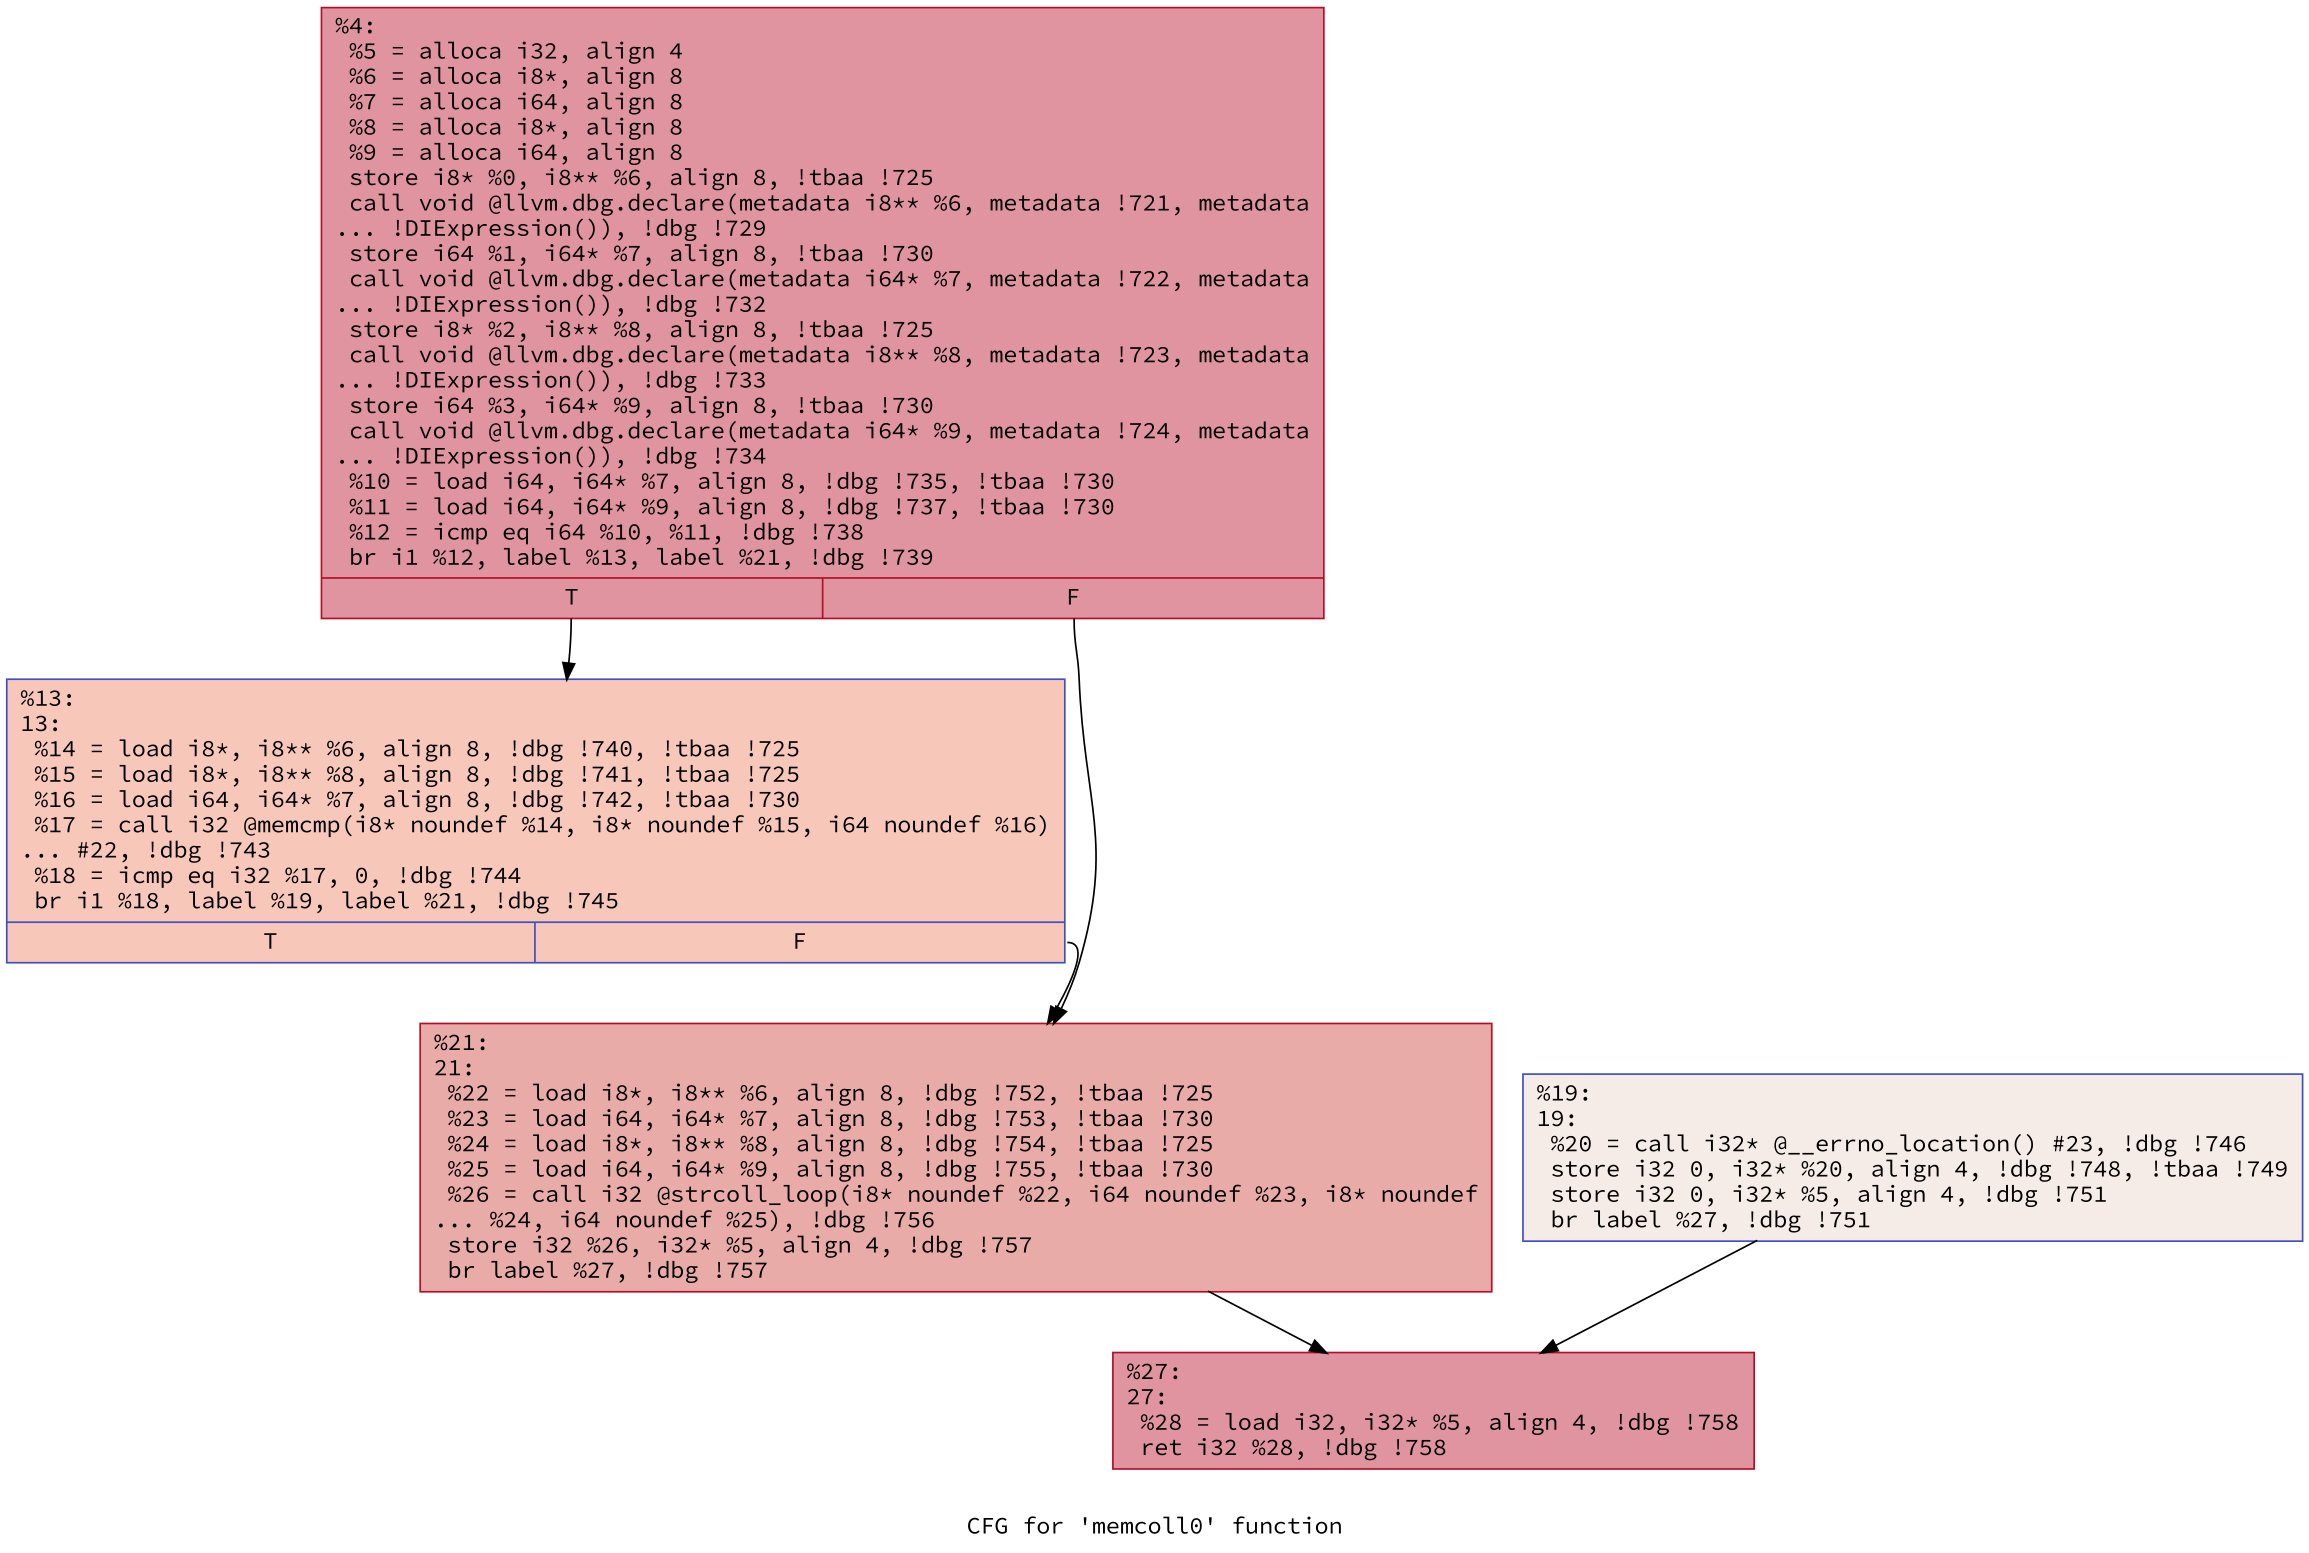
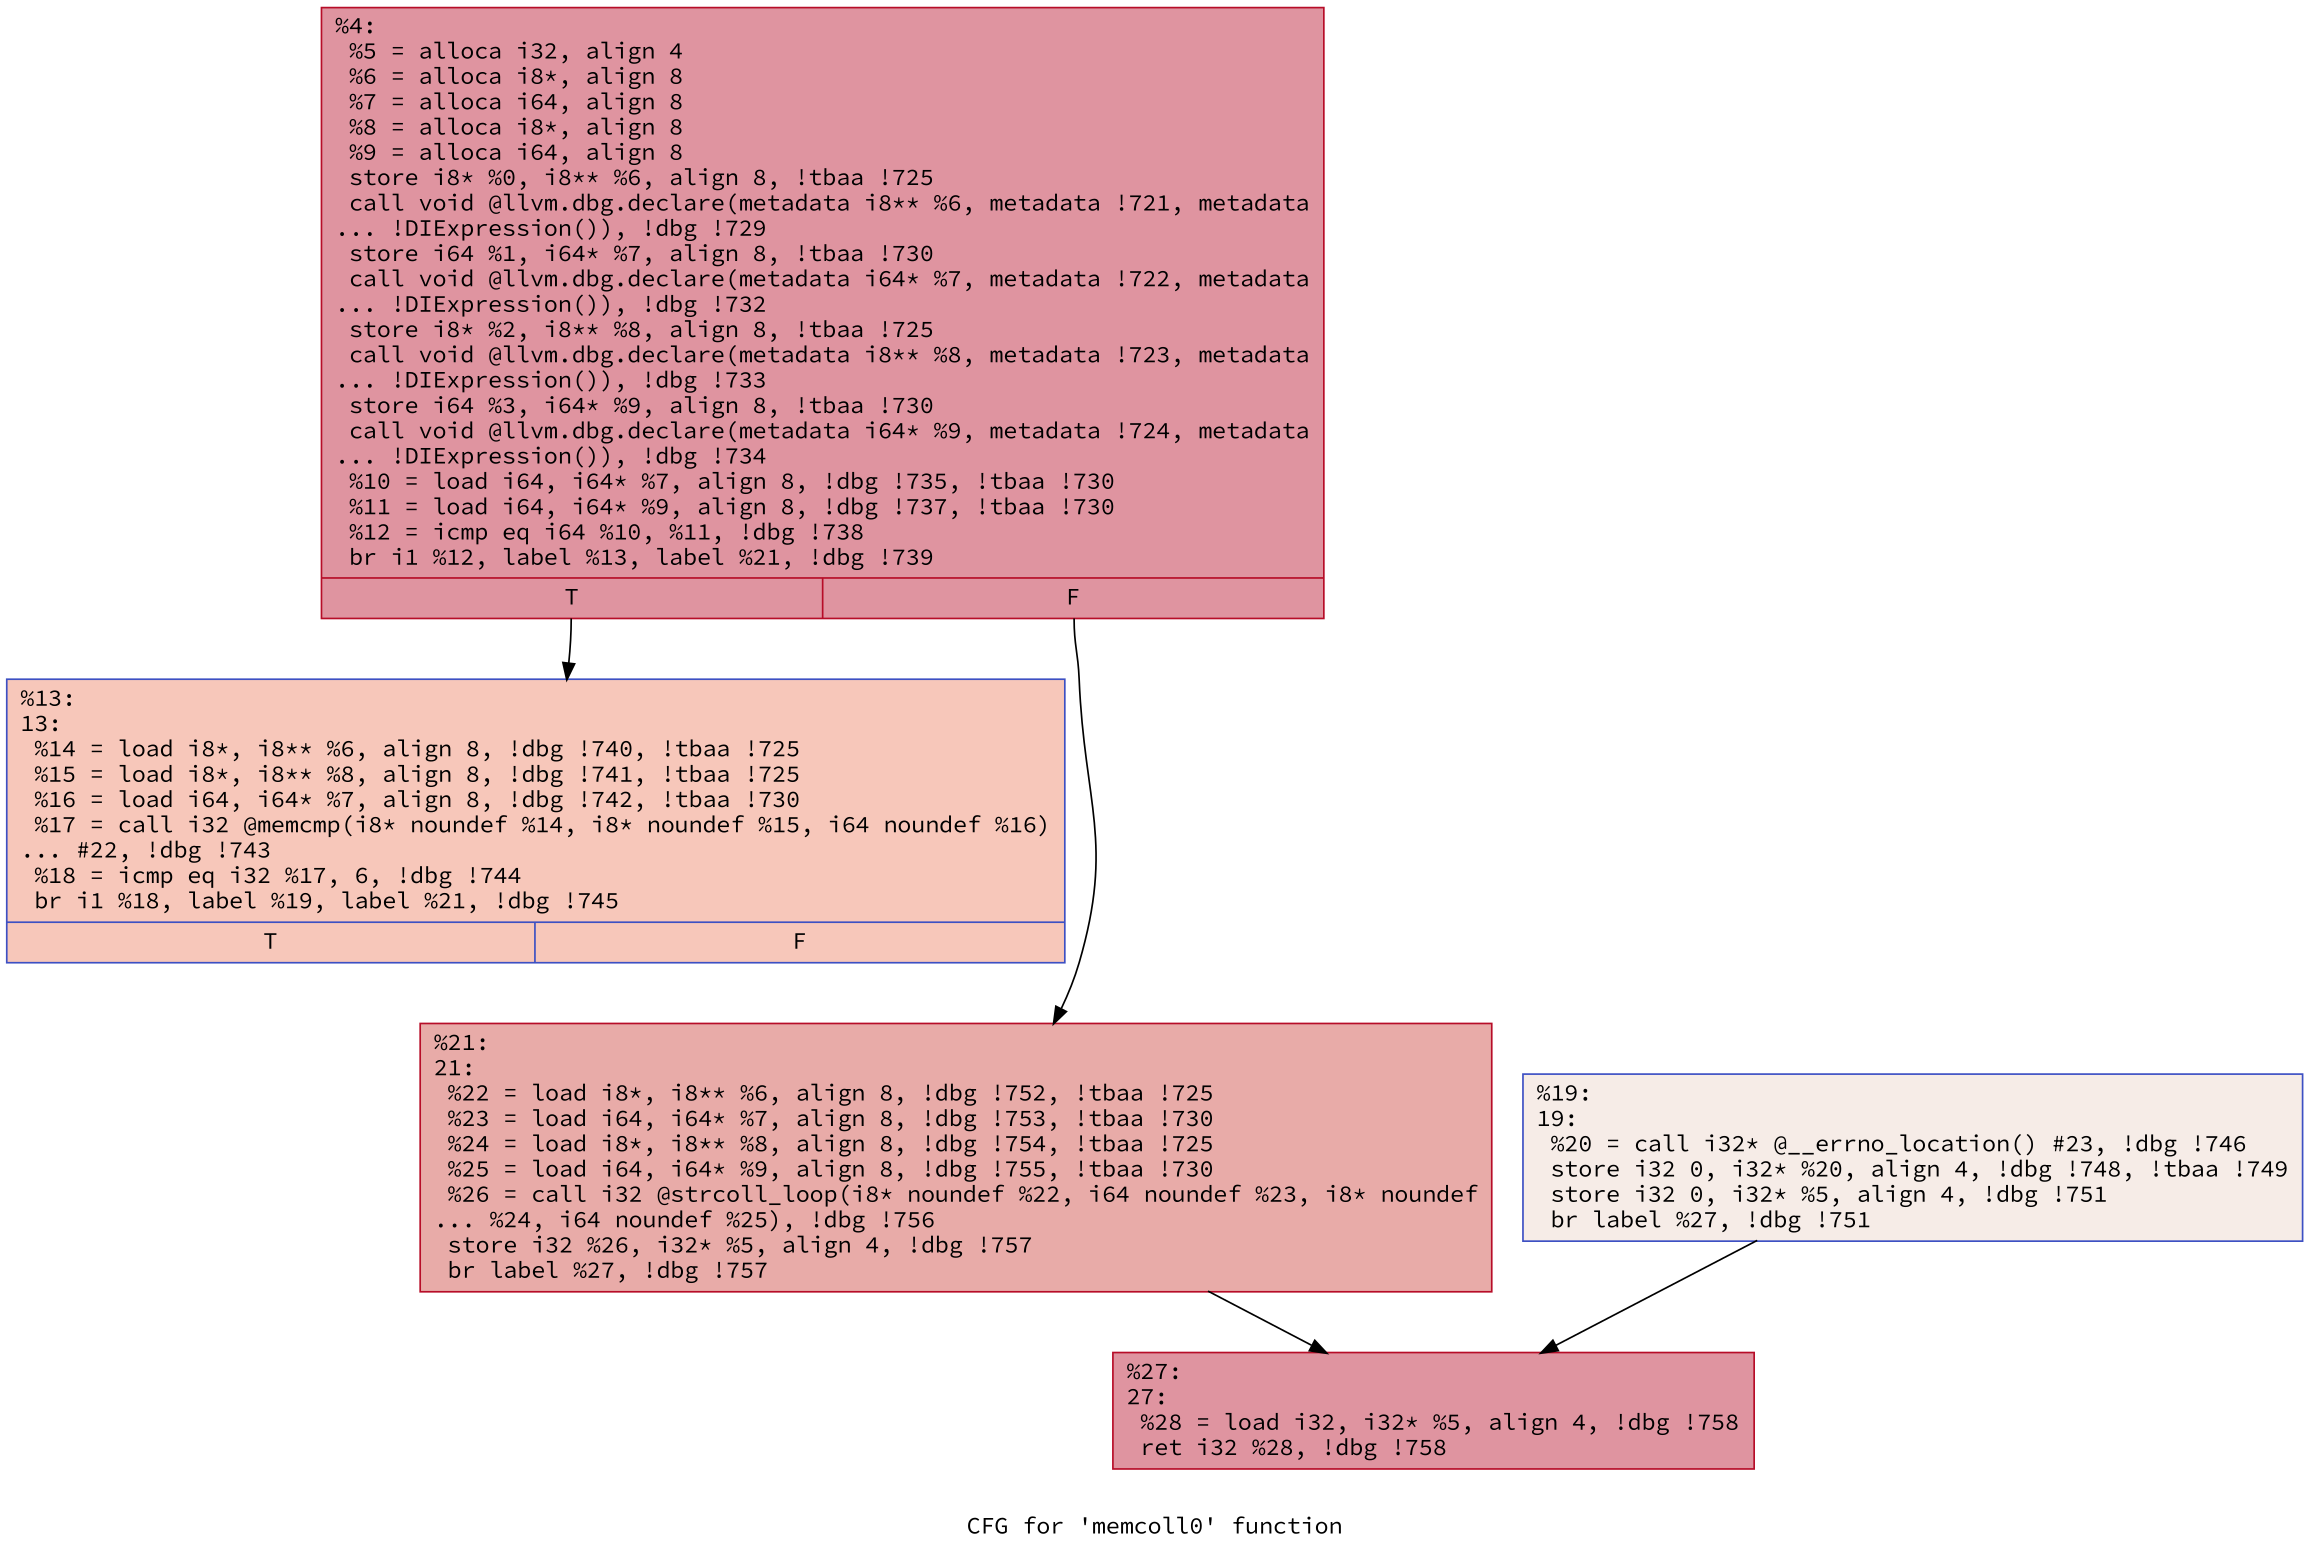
(272, 876) -> (272, 876)
(1073, 974) -> none
